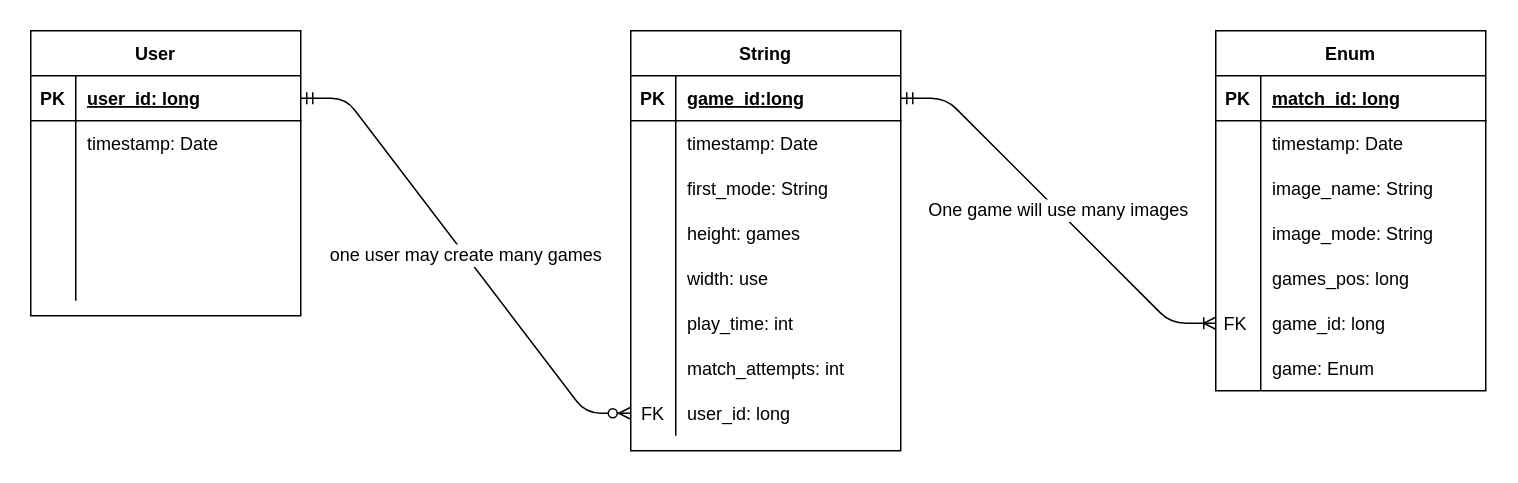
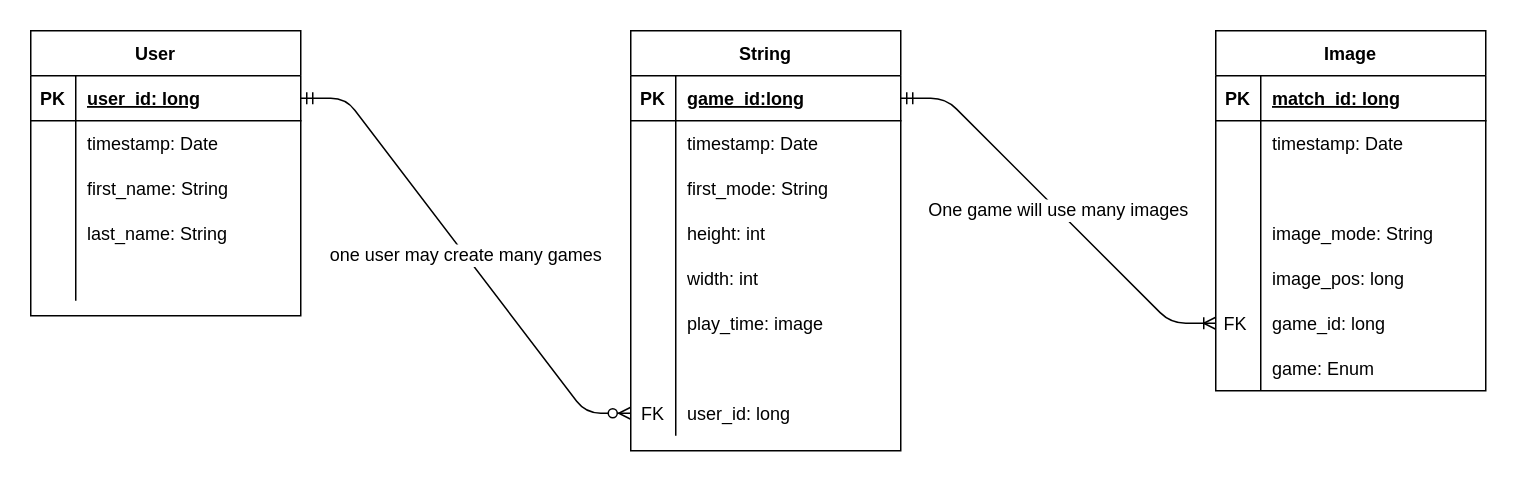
(1350, 54) -> (1350, 54)
none -> (188, 188)
(1373, 188) -> none
none -> (188, 233)
(746, 234) -> (733, 234)
(730, 279) -> (728, 279)
(1341, 279) -> (1338, 279)
(746, 324) -> (756, 324)
(788, 368) -> none
